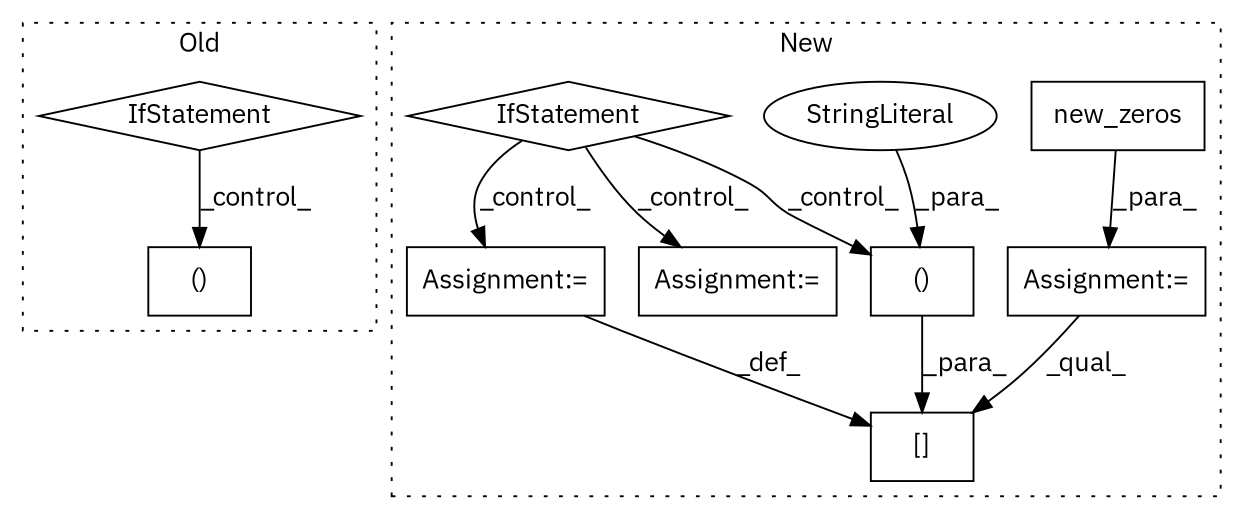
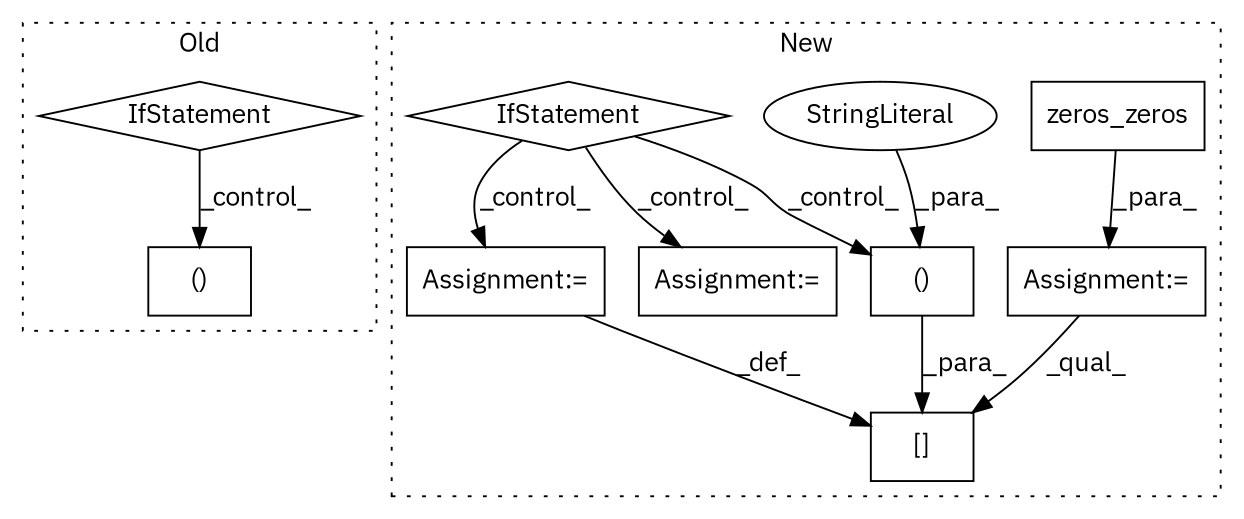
(1118, 116) -> (1118, 116)
